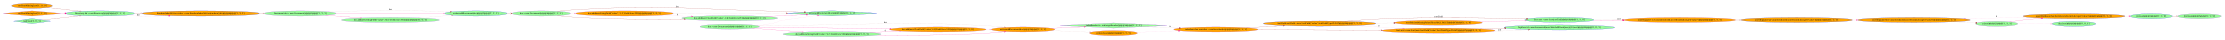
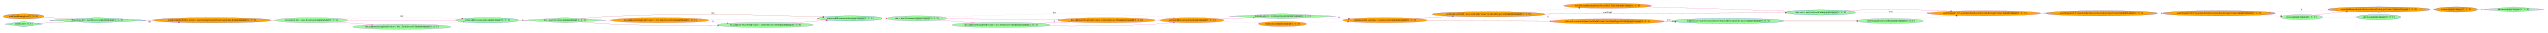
(32, 13) -> none
(100, 13) -> (98, 20)
(541, 13) -> (565, 20)
(832, 13) -> (850, 18)
(2151, 16) -> (2456, 9)
(2200, 16) -> (2513, 9)
(787, 20) -> (884, 18)
none -> (1891, 21)
